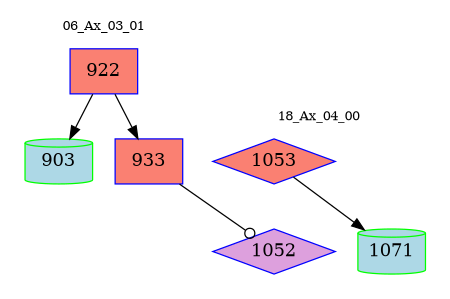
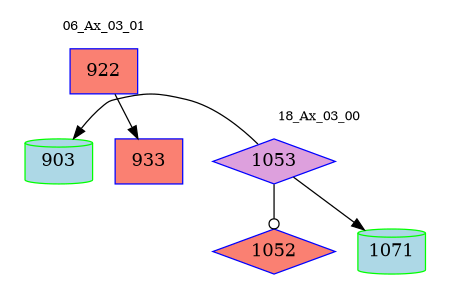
(84, 111) -> (171, 96)
(319, 117) -> (319, 117)
(274, 161) -> (274, 161)
(212, 207) -> (274, 202)
(274, 252) -> (274, 252)
